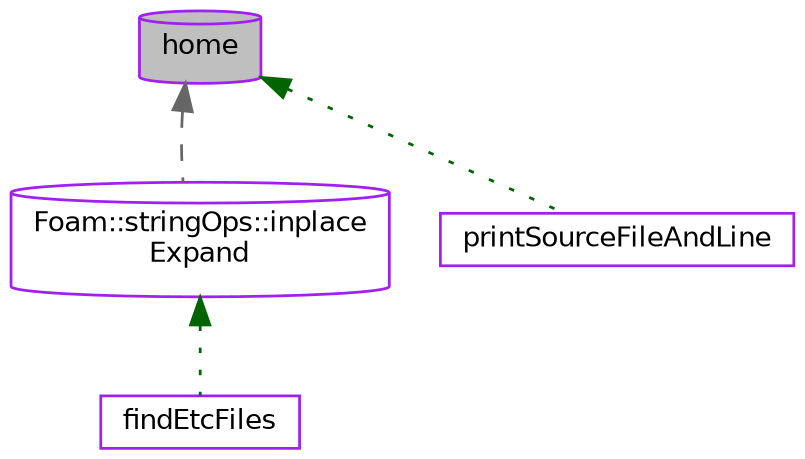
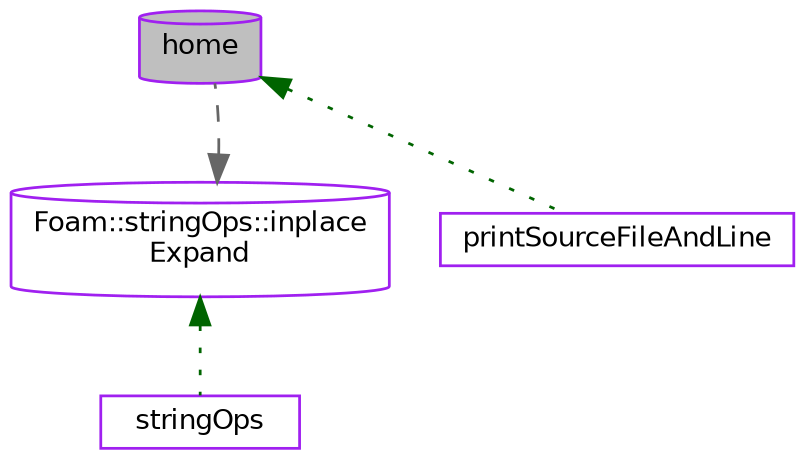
(182, 147) -> (218, 119)
(200, 422) -> (200, 422)
